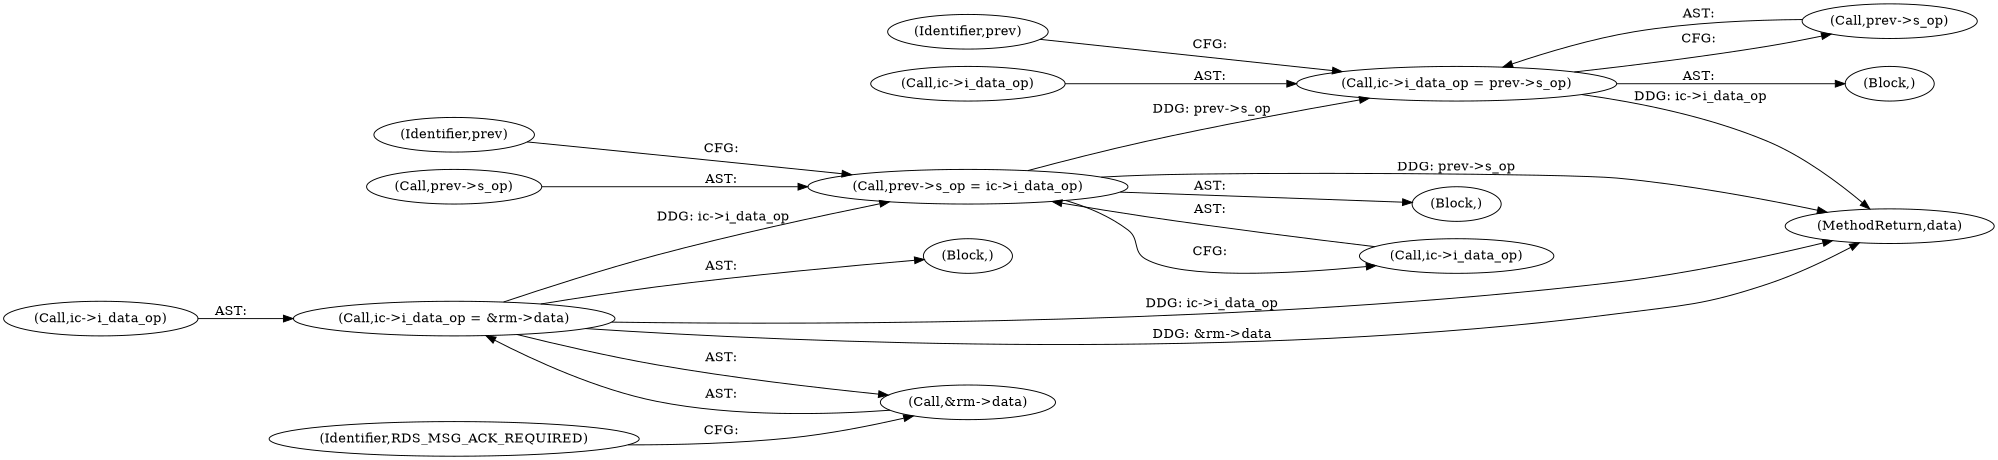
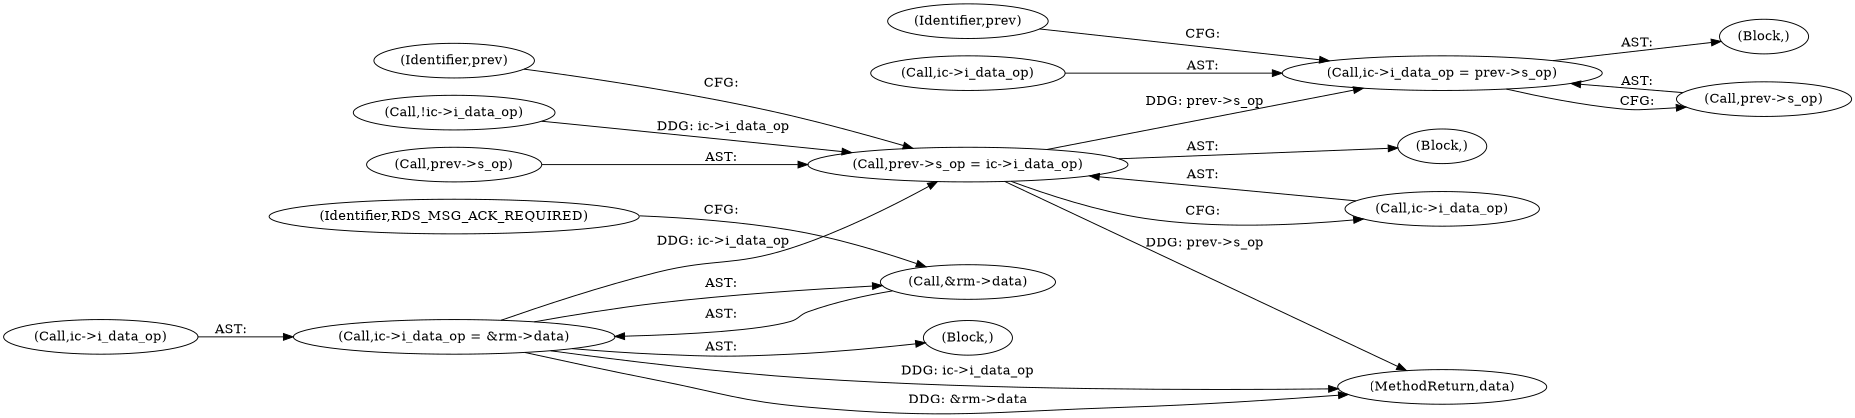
none -> (454, 113)
(1731, 128) -> none
